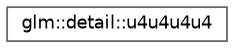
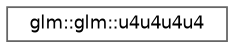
(117, 24) -> (117, 24)
